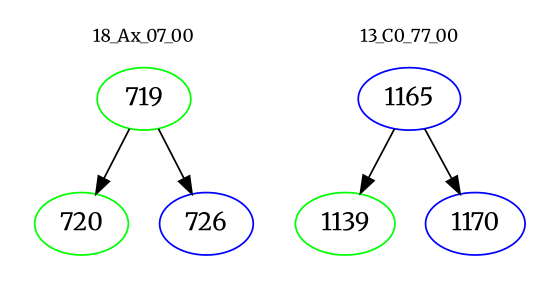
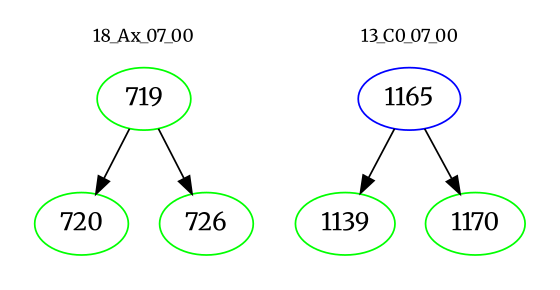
(410, 37) -> (410, 37)
(206, 224) -> (206, 224)
(475, 224) -> (475, 224)
